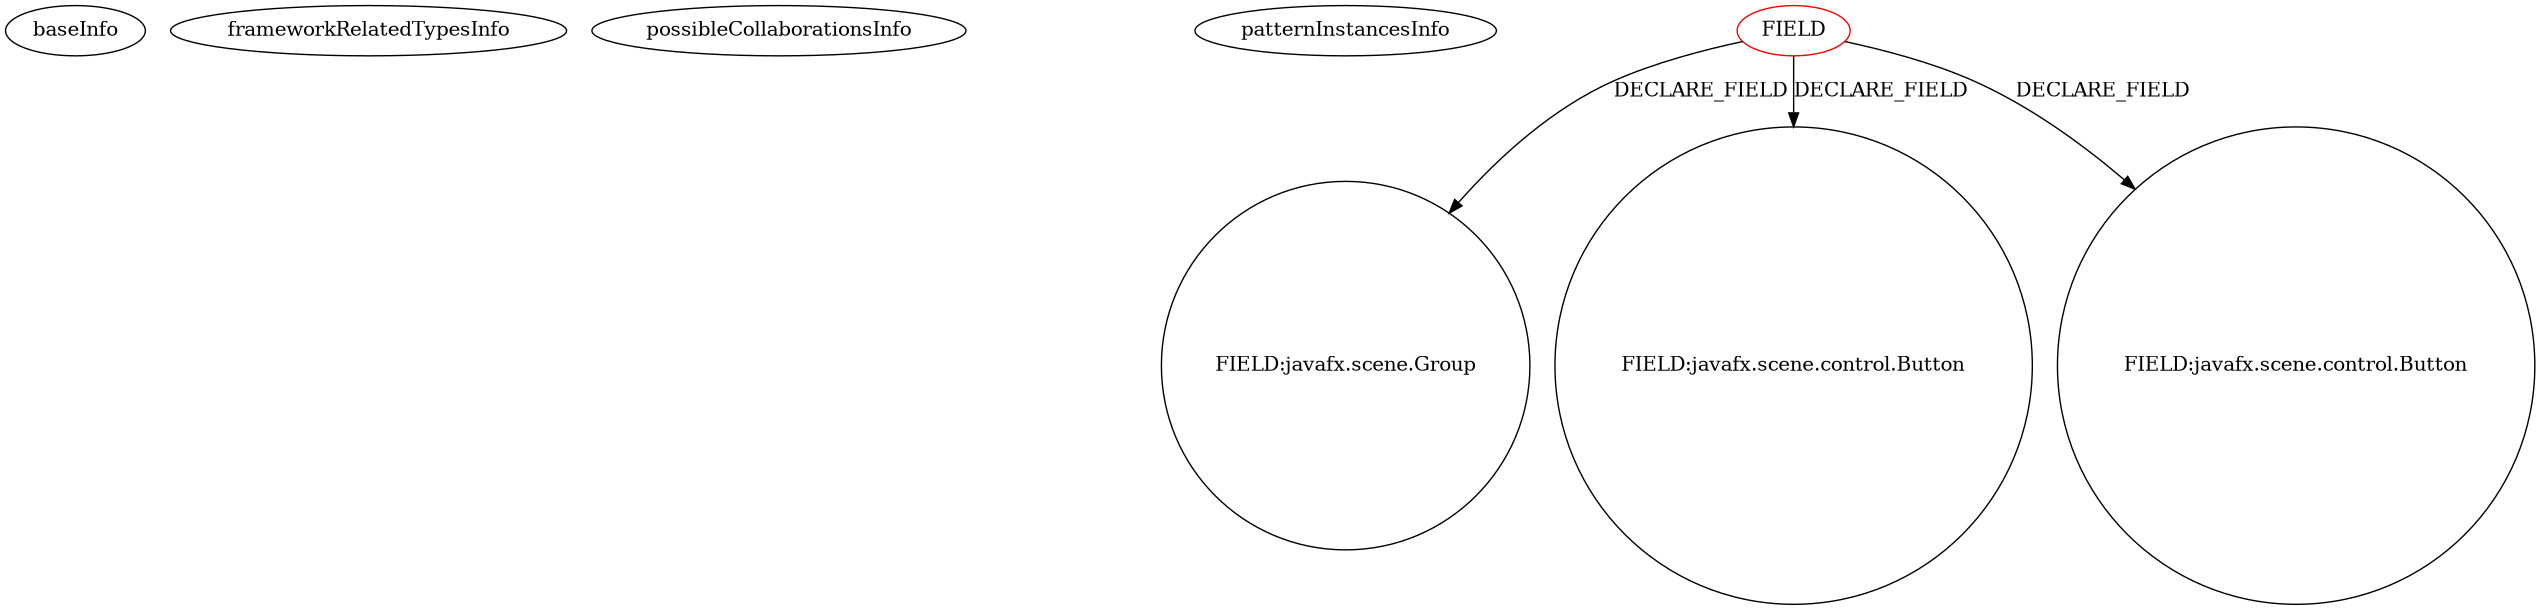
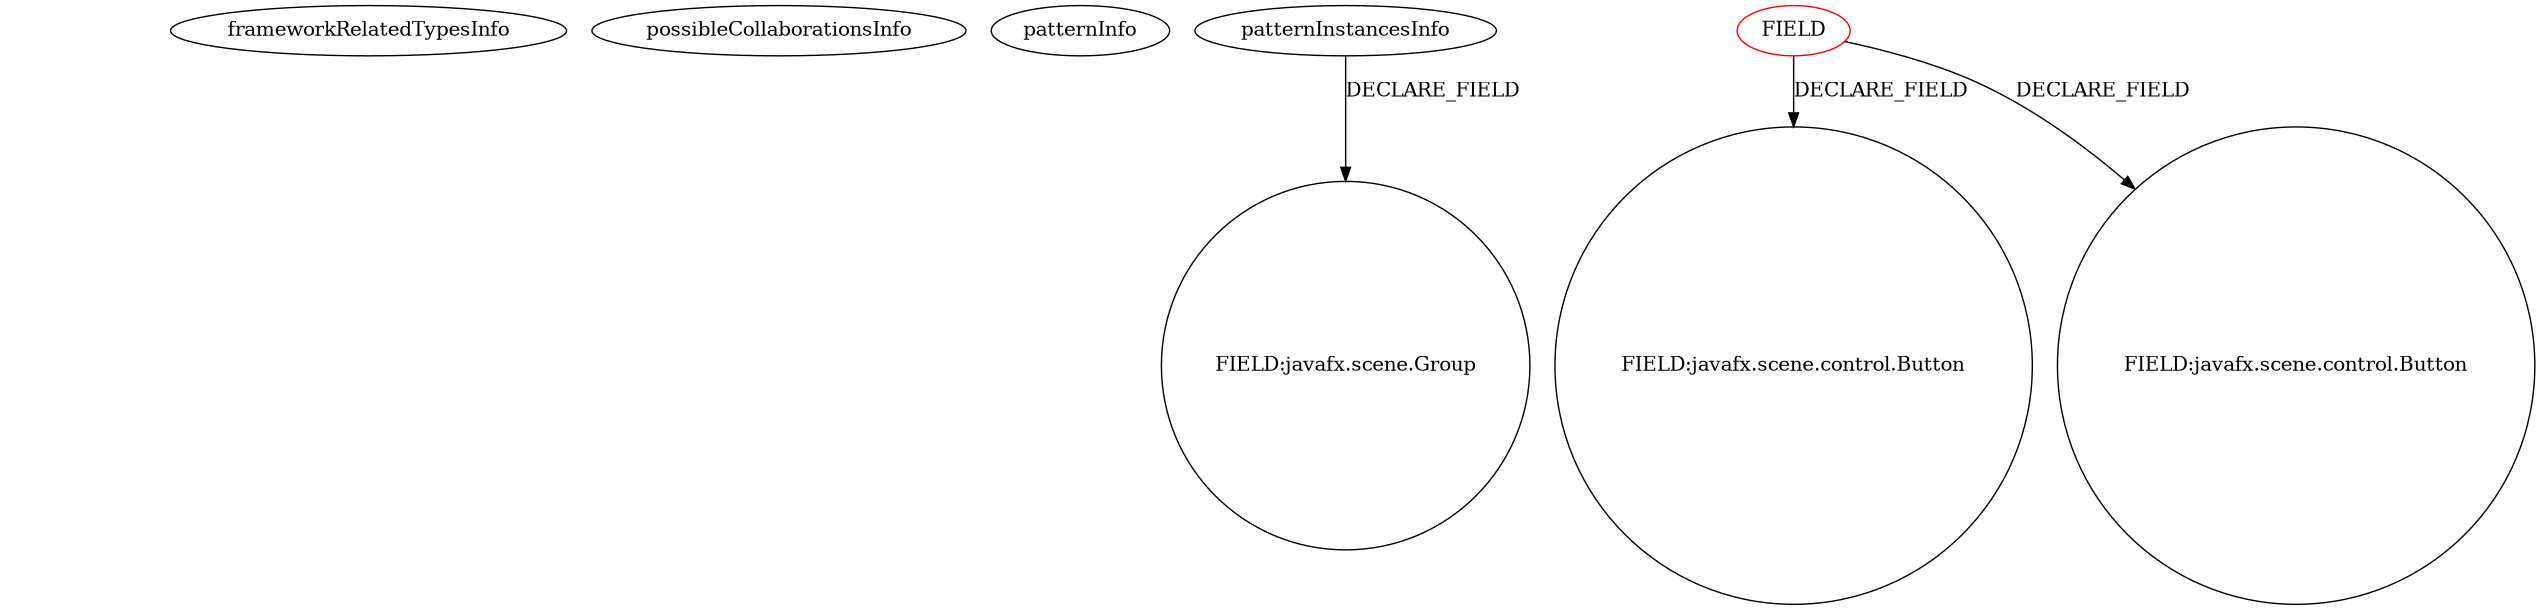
(75, 31) -> none
none -> (1080, 31)
(1586, 95) -> (1346, 112)
